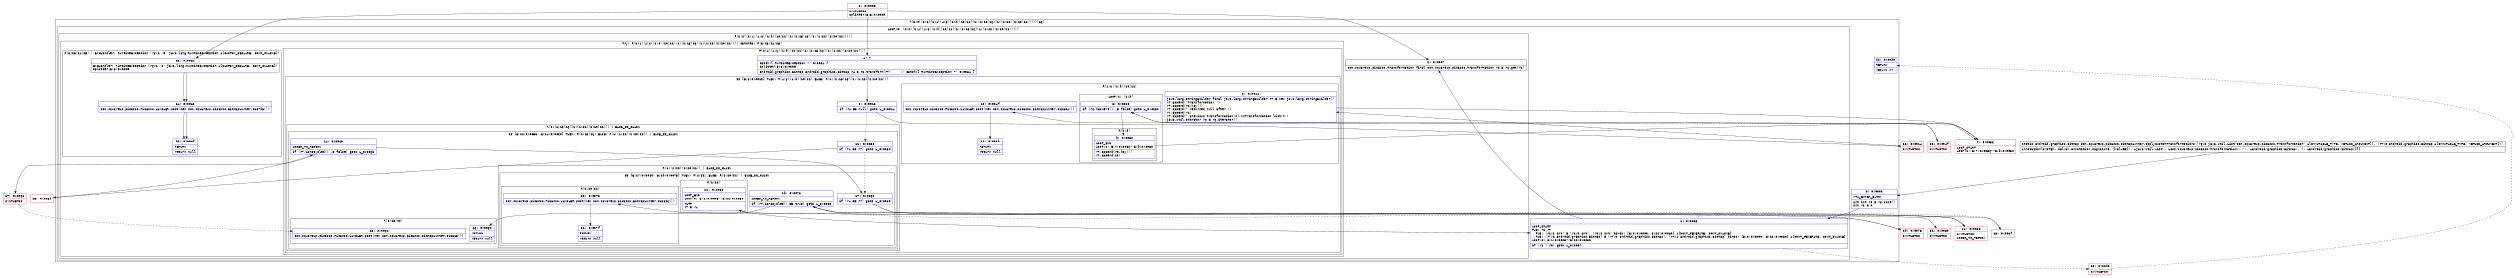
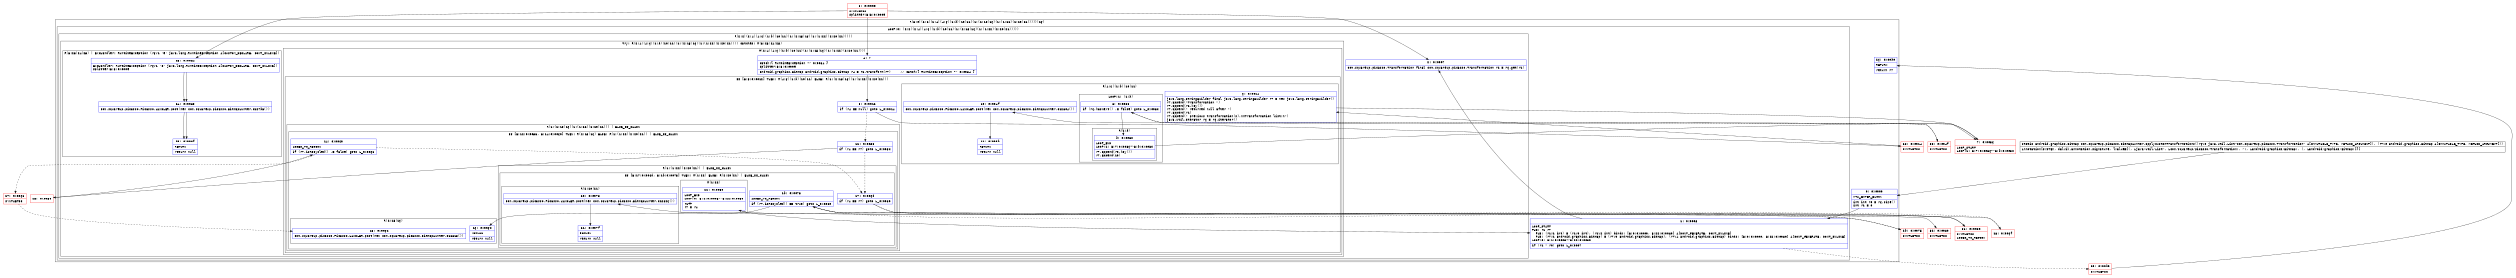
(2447, 106) -> (2447, 106)
(624, 153) -> (624, 153)
(158, 164) -> (158, 164)
